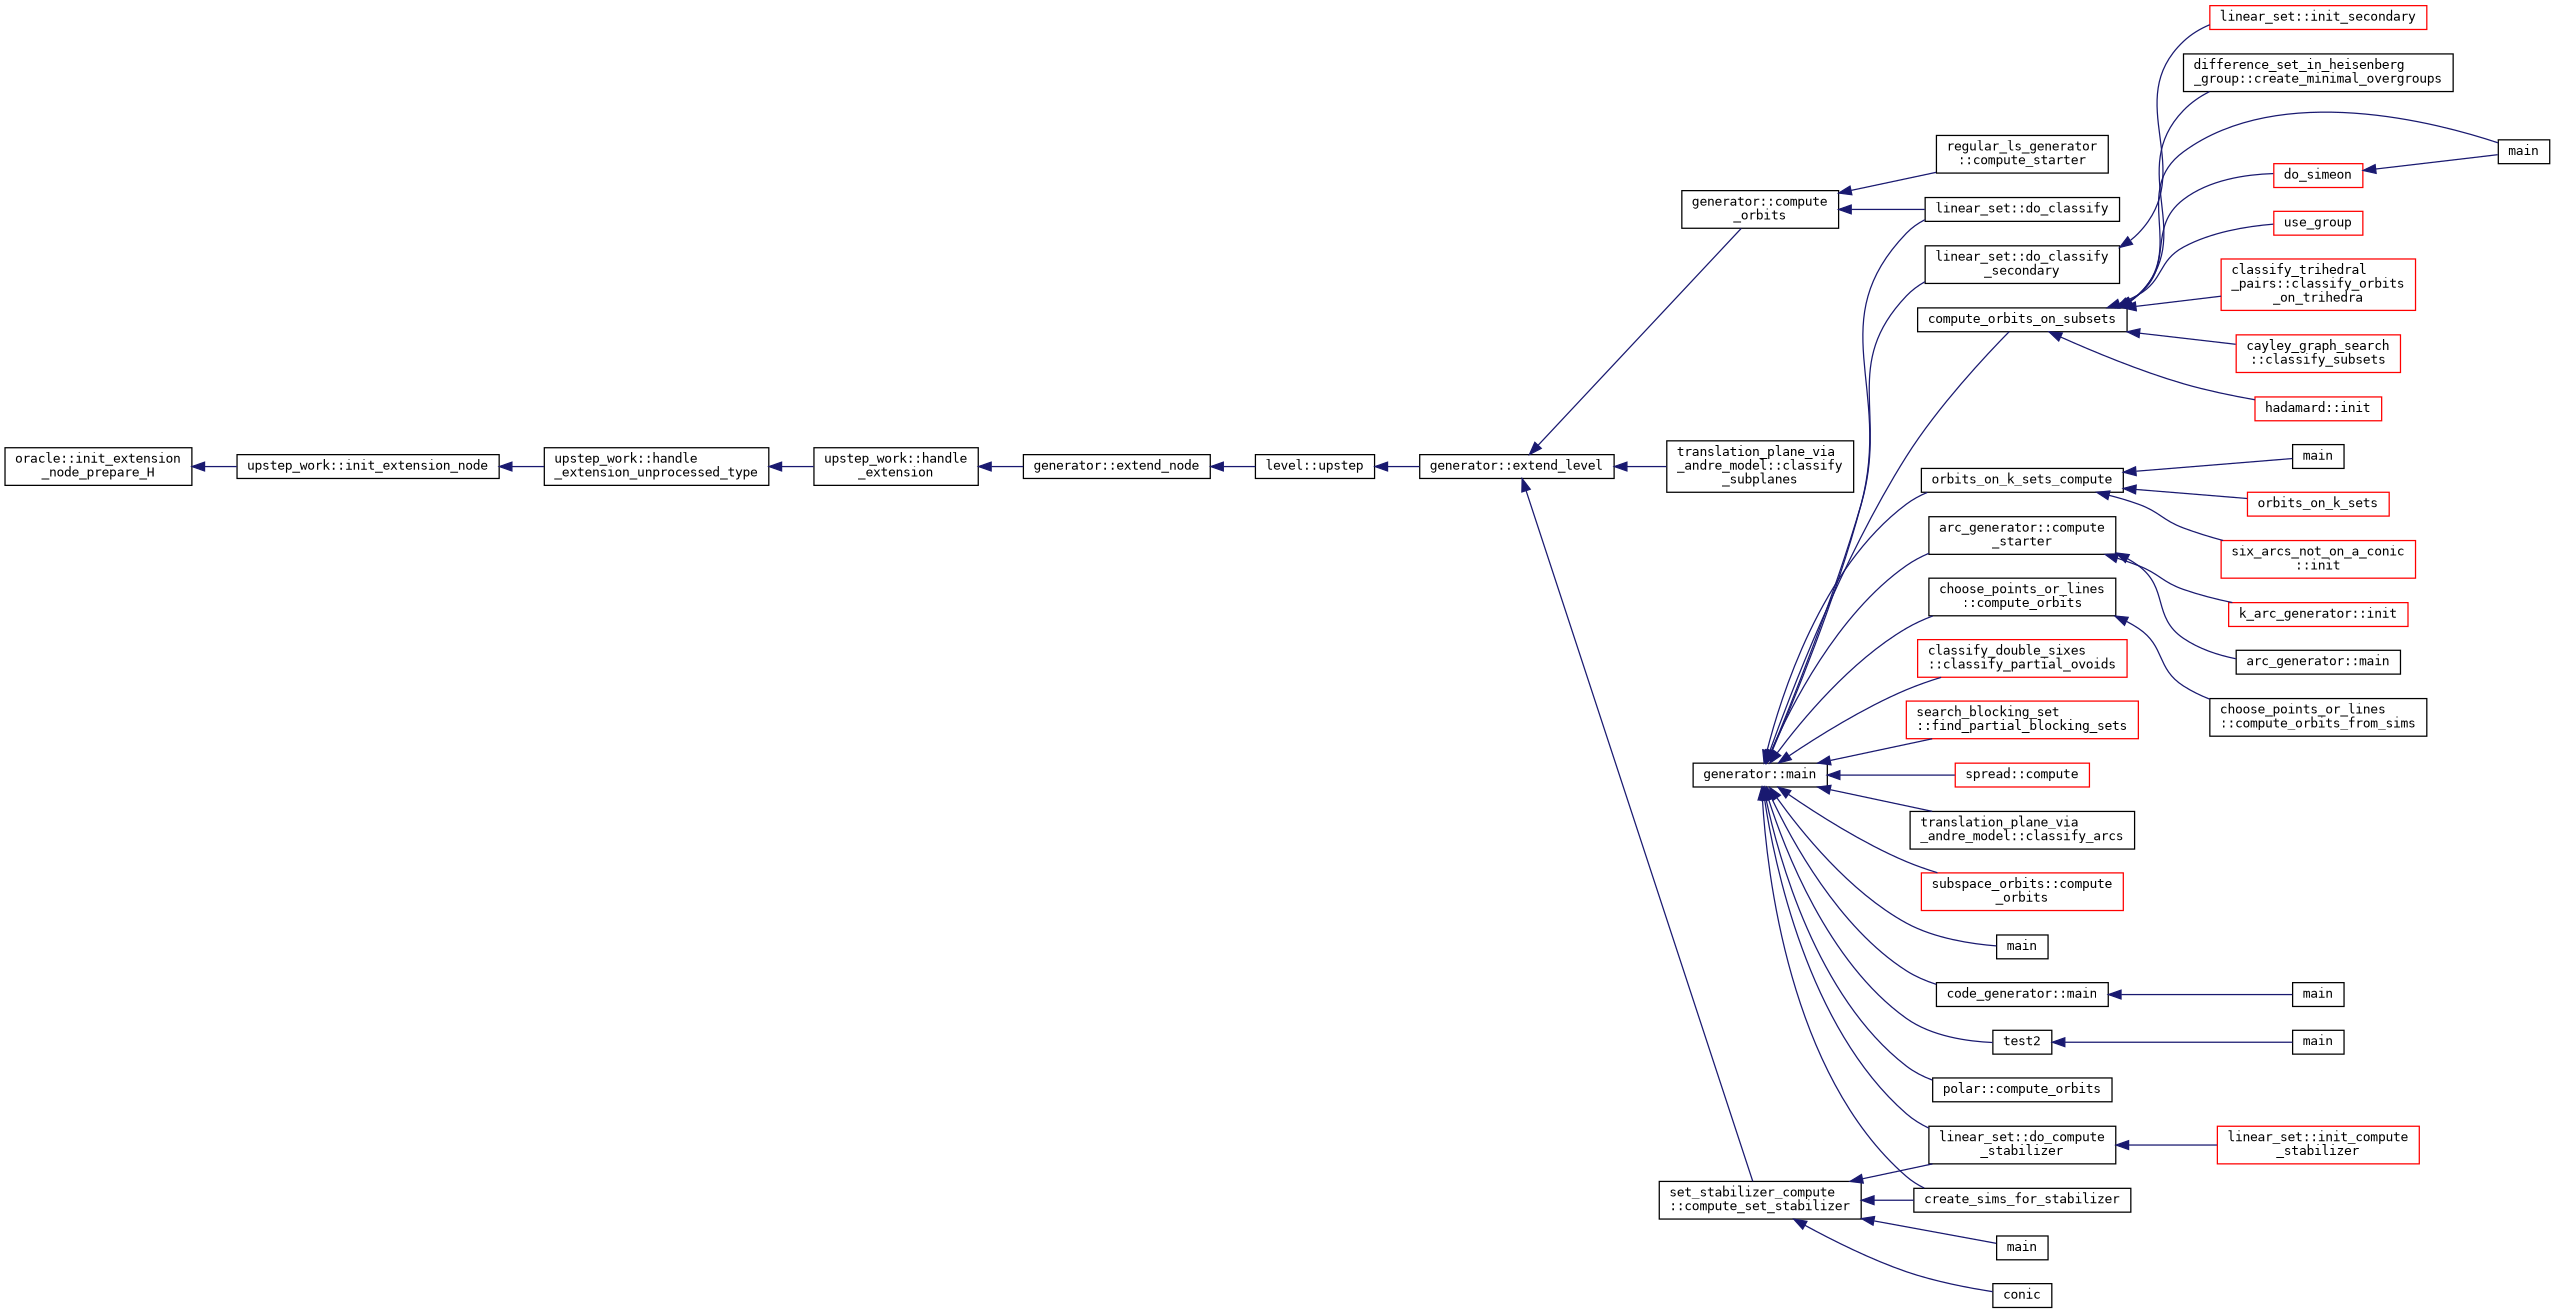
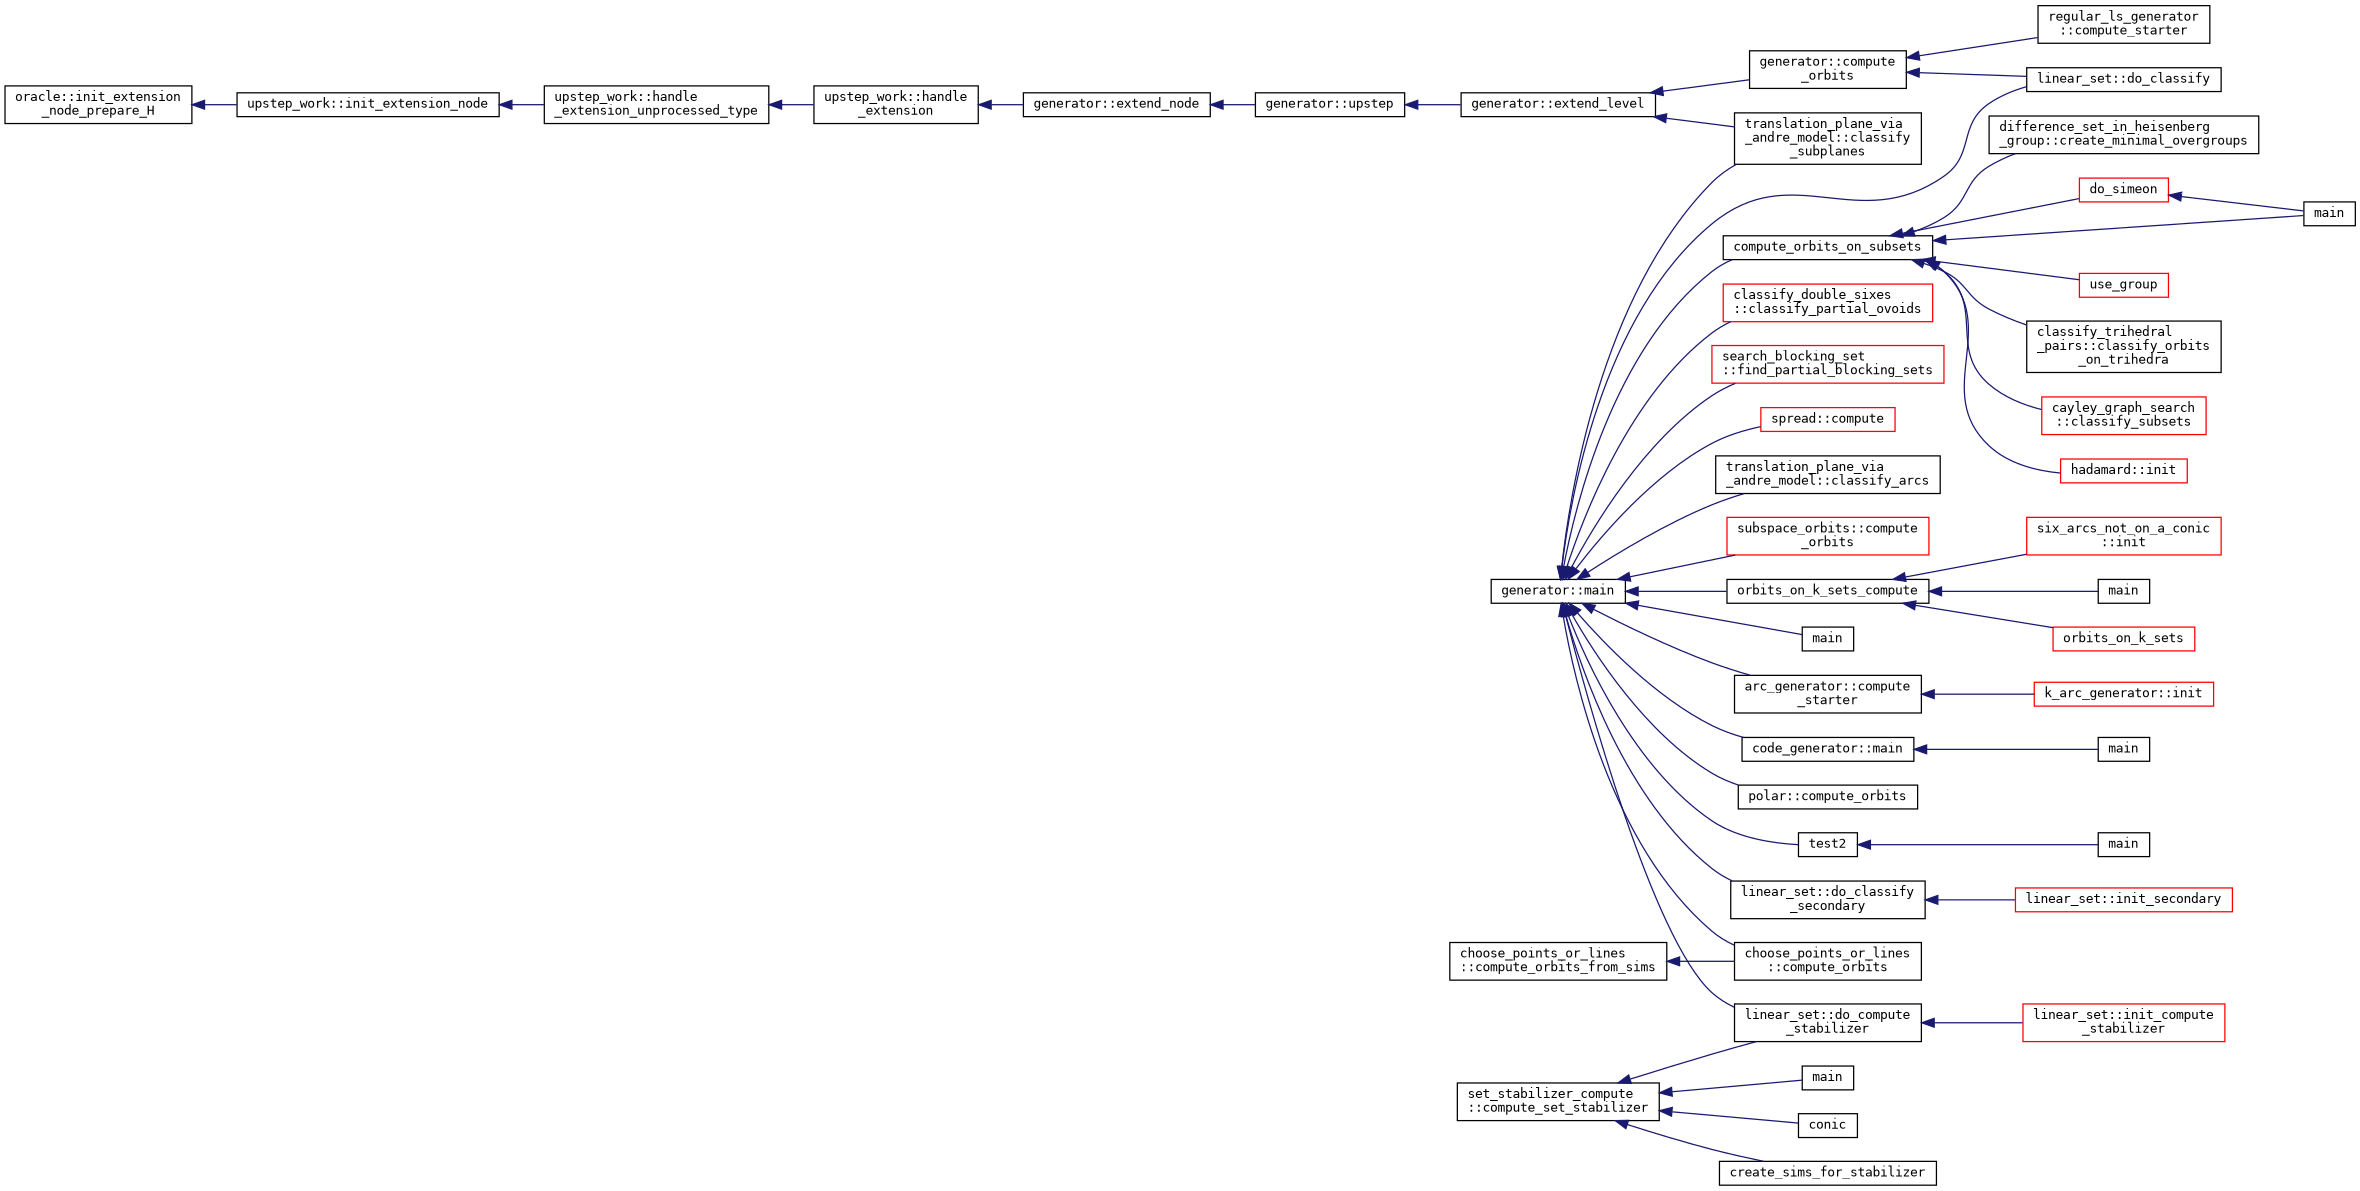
(2318, 285) -> (2124, 347)
(1315, 467) -> (1330, 105)
(2318, 662) -> none
(2164, 664) -> (1707, 961)
(1639, 836) -> none
(1804, 1012) -> (1613, 348)
